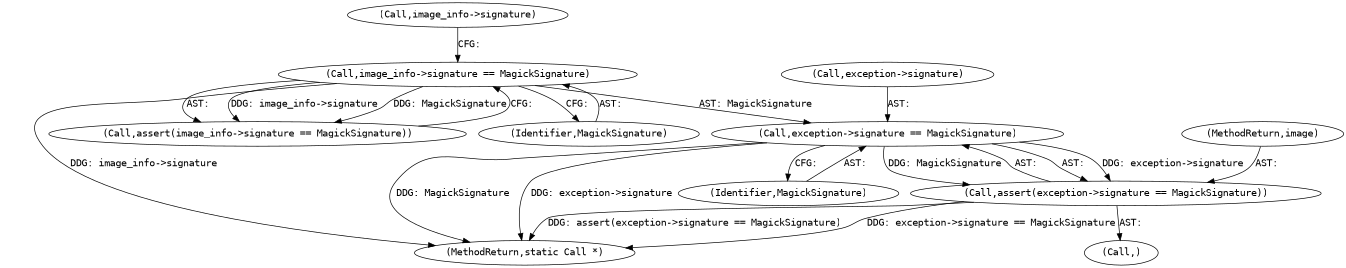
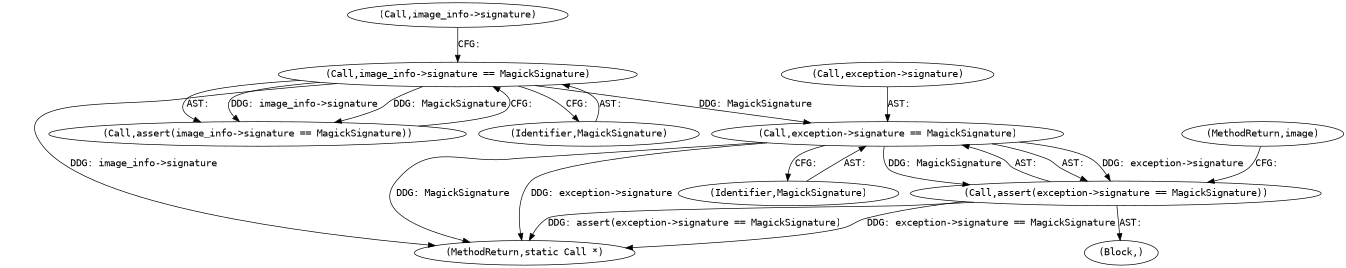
(756, 104) -> (756, 104)
(1270, 164) -> (1270, 164)
(1121, 253) -> (1121, 253)
